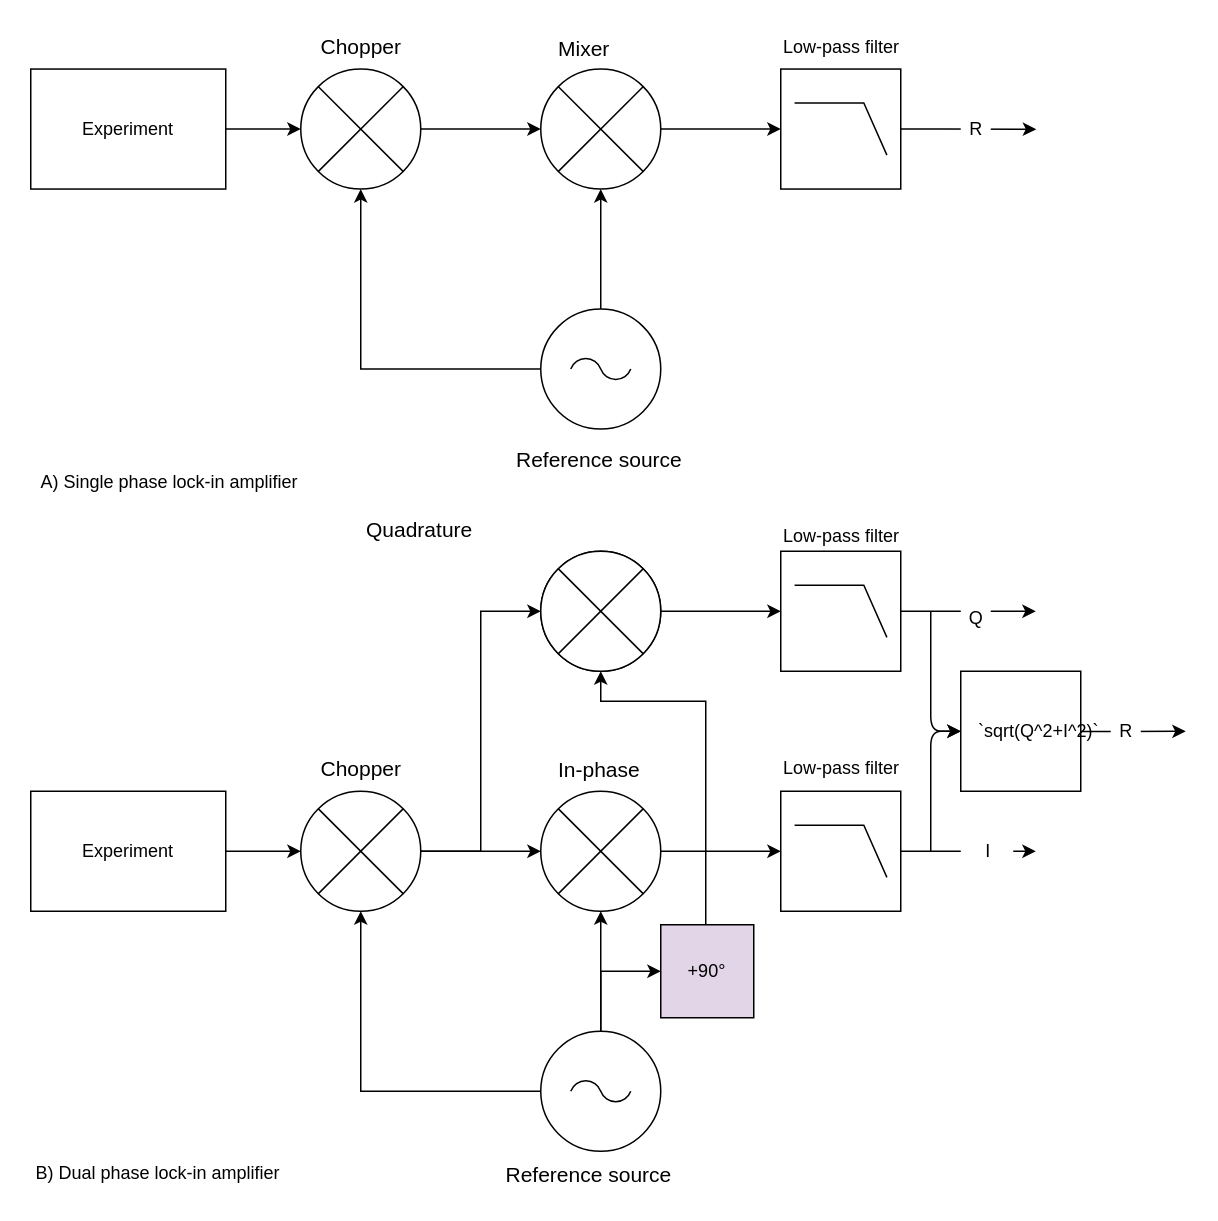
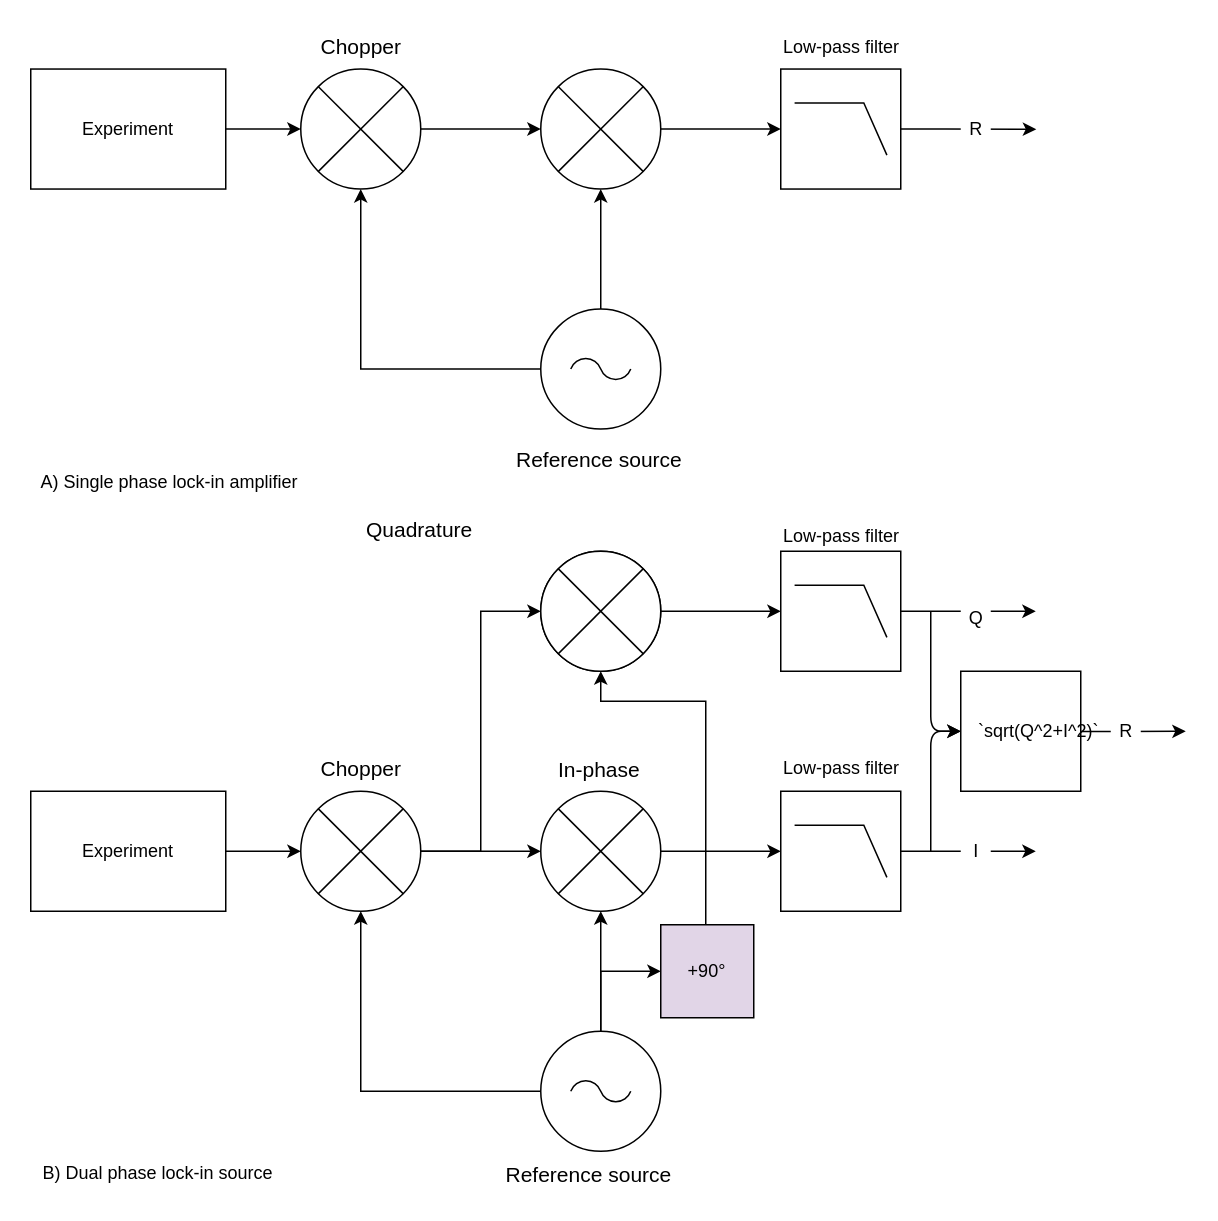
(593, 47) -> none
(987, 851) -> (976, 851)
(158, 1174) -> (158, 1174)
